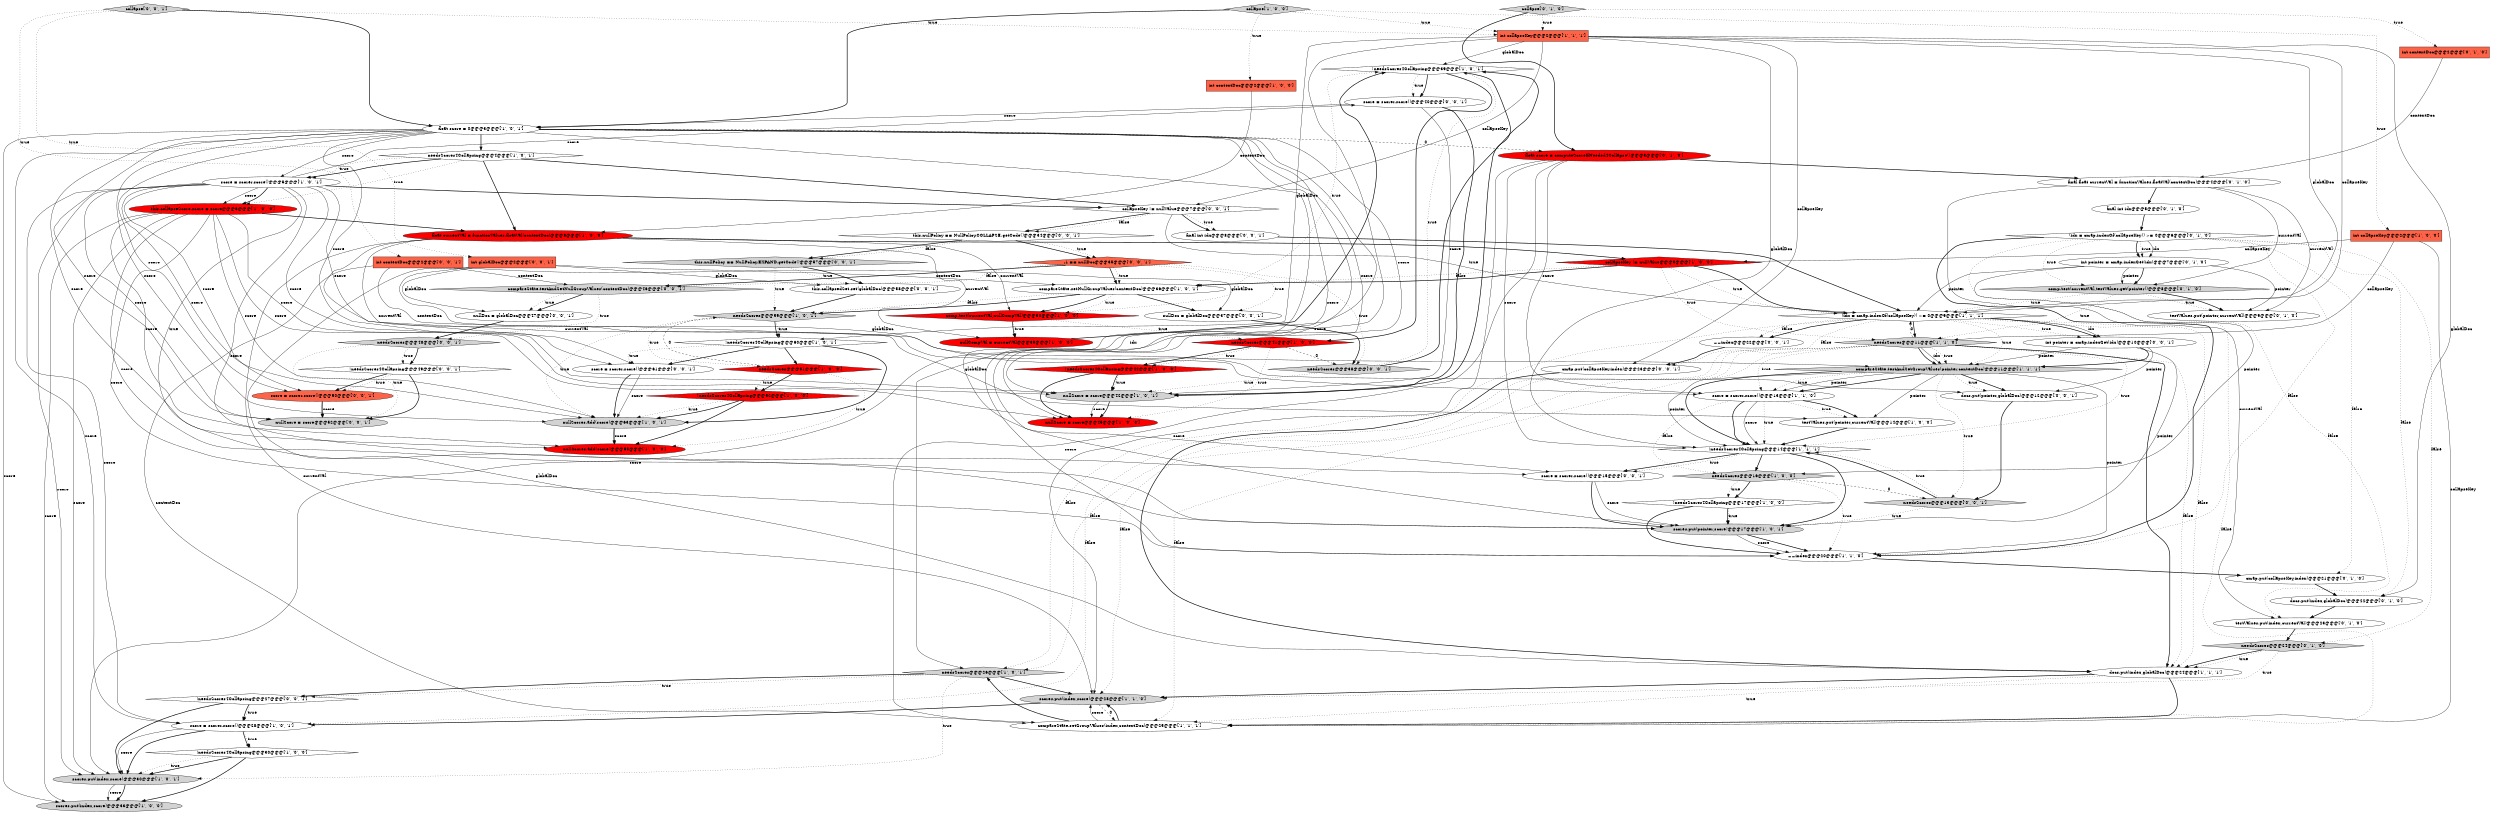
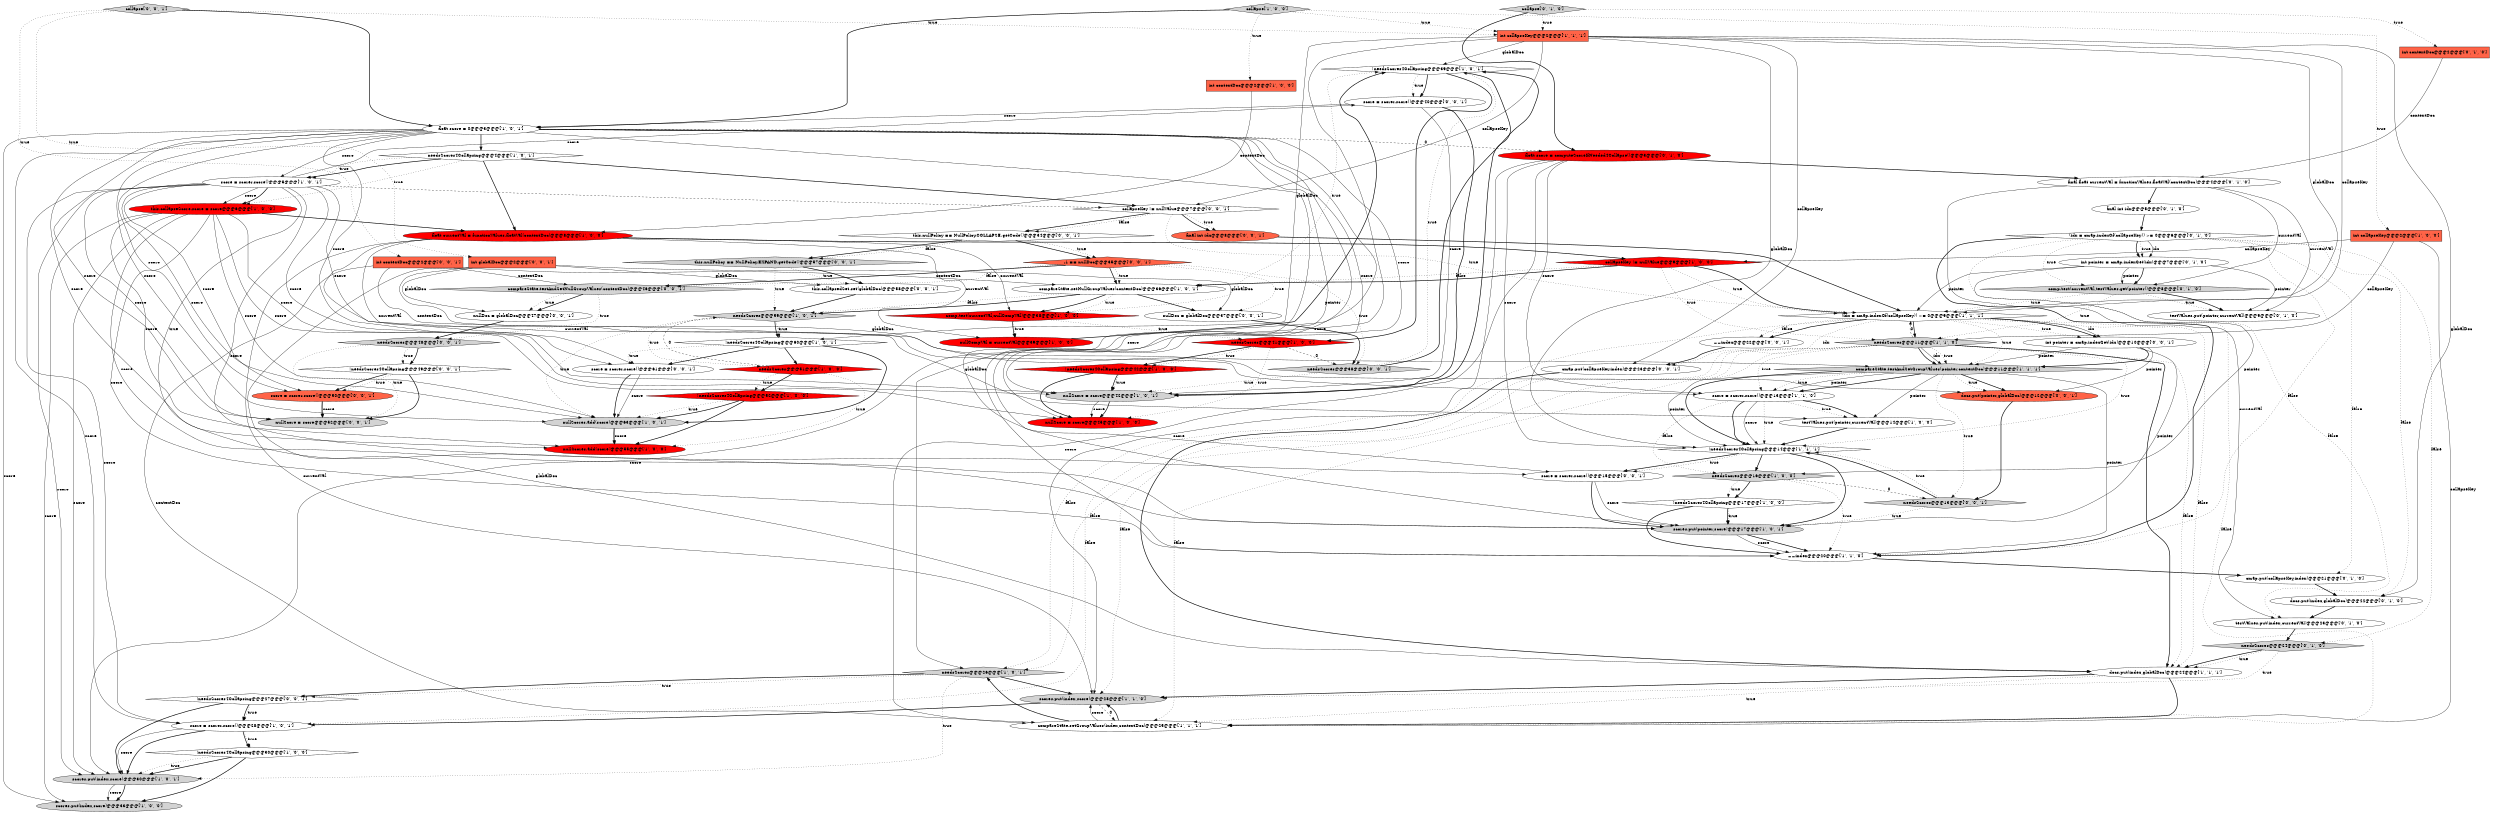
(712, 199) -> (712, 199)
(1225, 236) -> (1225, 236)
(1496, 274) -> (1496, 274)
(1333, 302) -> (1333, 302)
(1133, 343) -> (1133, 343)
(1826, 343) -> (1826, 343)
(2019, 396) -> (2019, 396)
